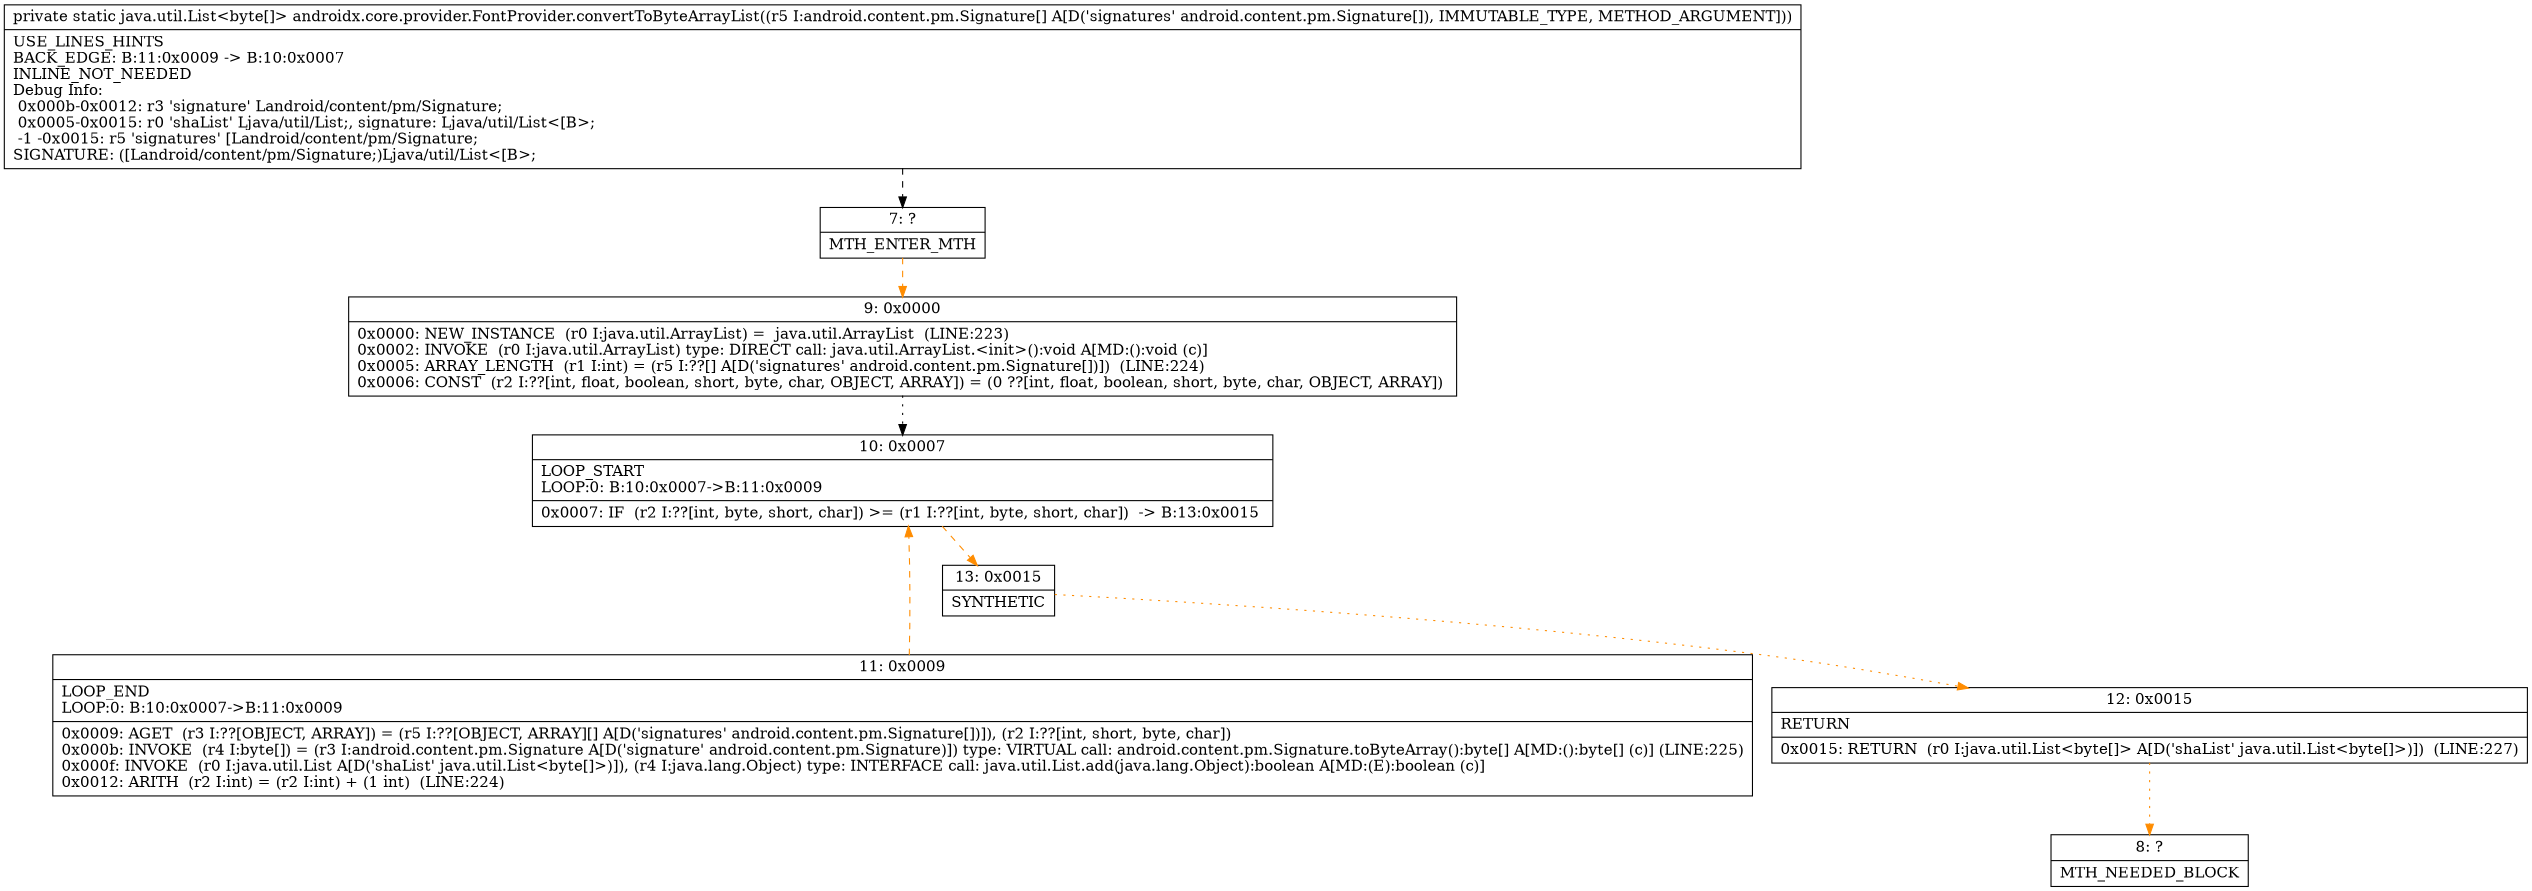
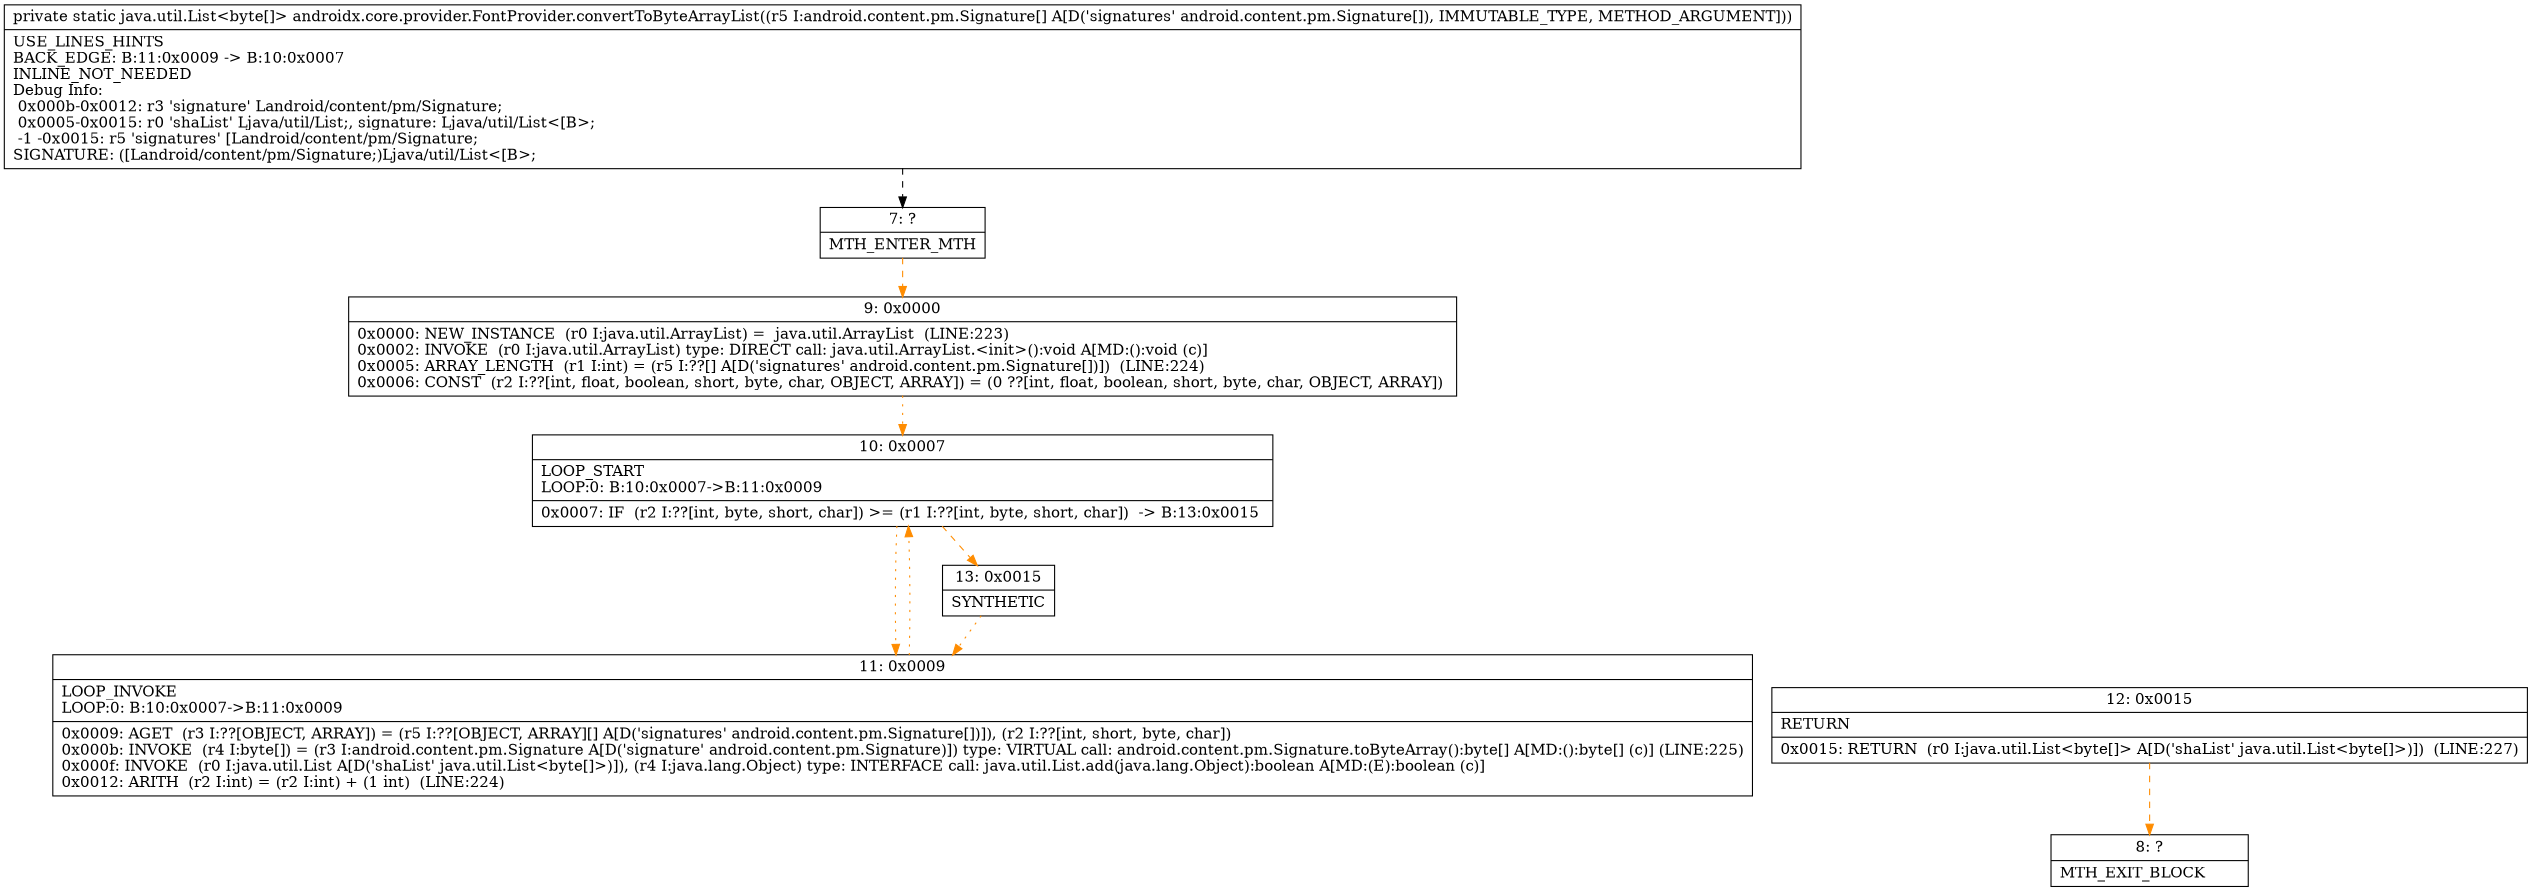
(903, 410) -> (903, 410)
none -> (895, 585)
(910, 596) -> (910, 596)
(1508, 627) -> (970, 631)
(106, 692) -> (120, 692)
(2150, 793) -> (2150, 793)
(2150, 873) -> (2133, 873)
